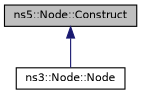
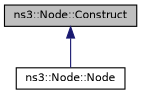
(71, 16) -> (71, 16)
